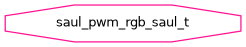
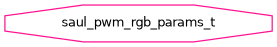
(123, 23) -> (139, 23)
